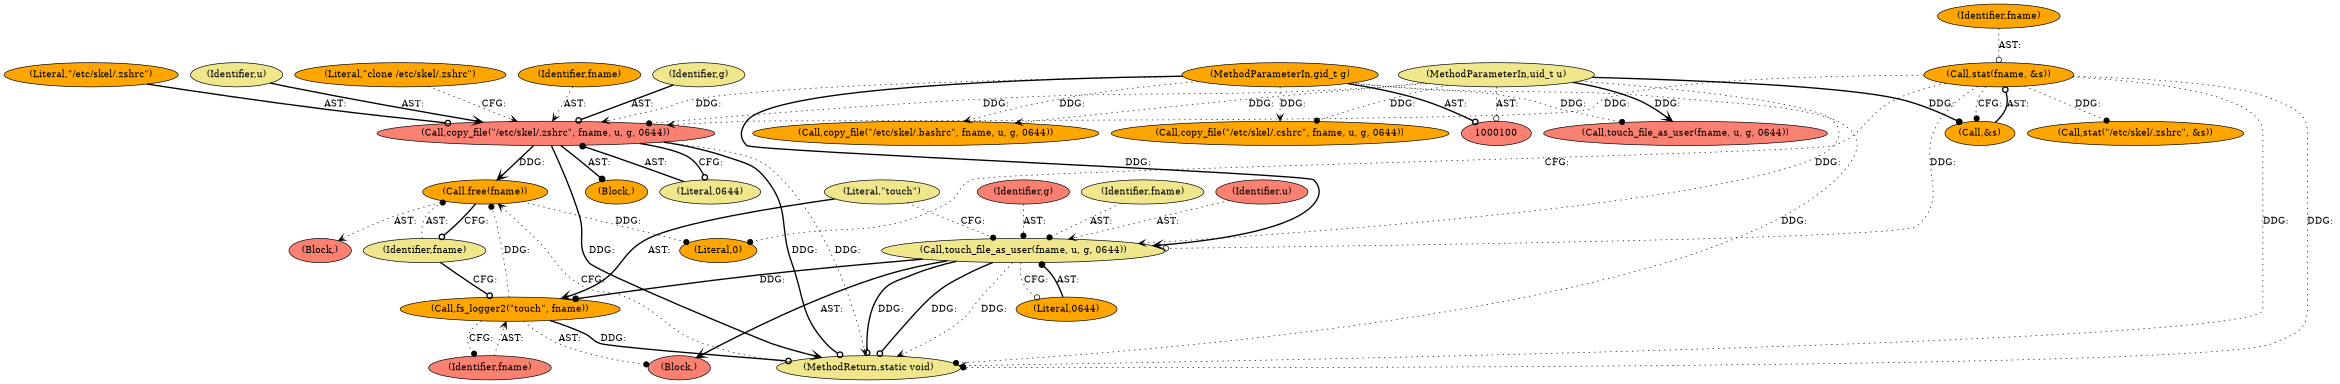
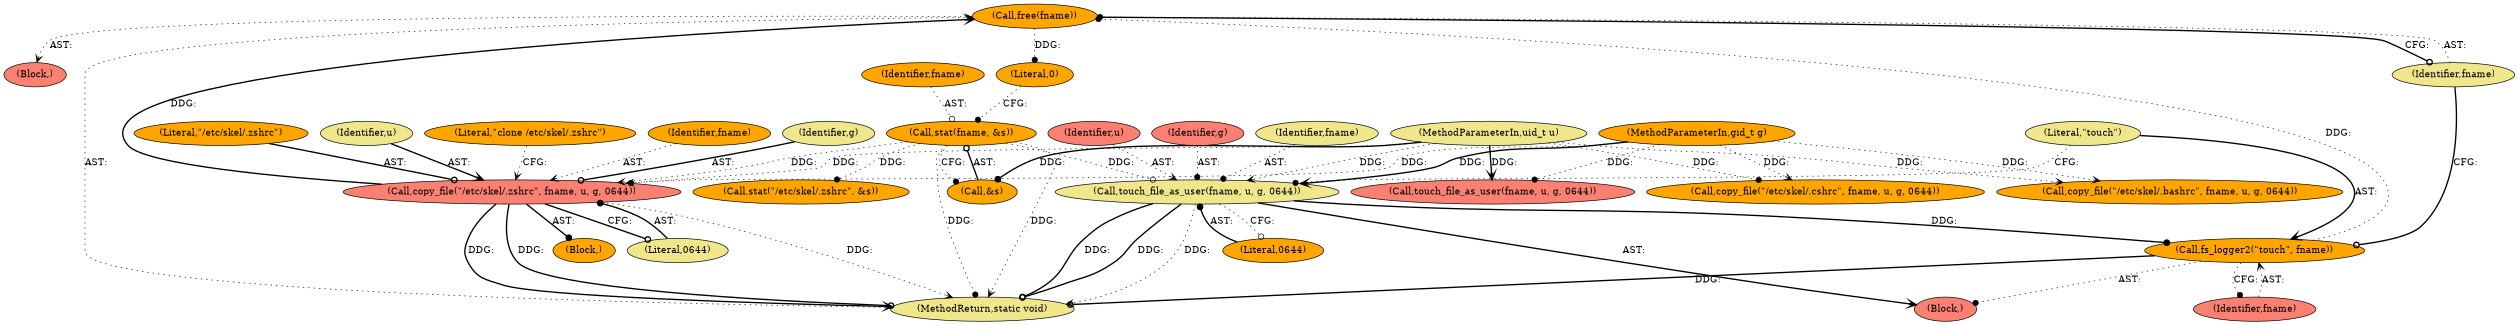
(1496, 133) -> none
(1351, 164) -> (1001, 102)
(1684, 257) -> none
(595, 280) -> (98, 163)
